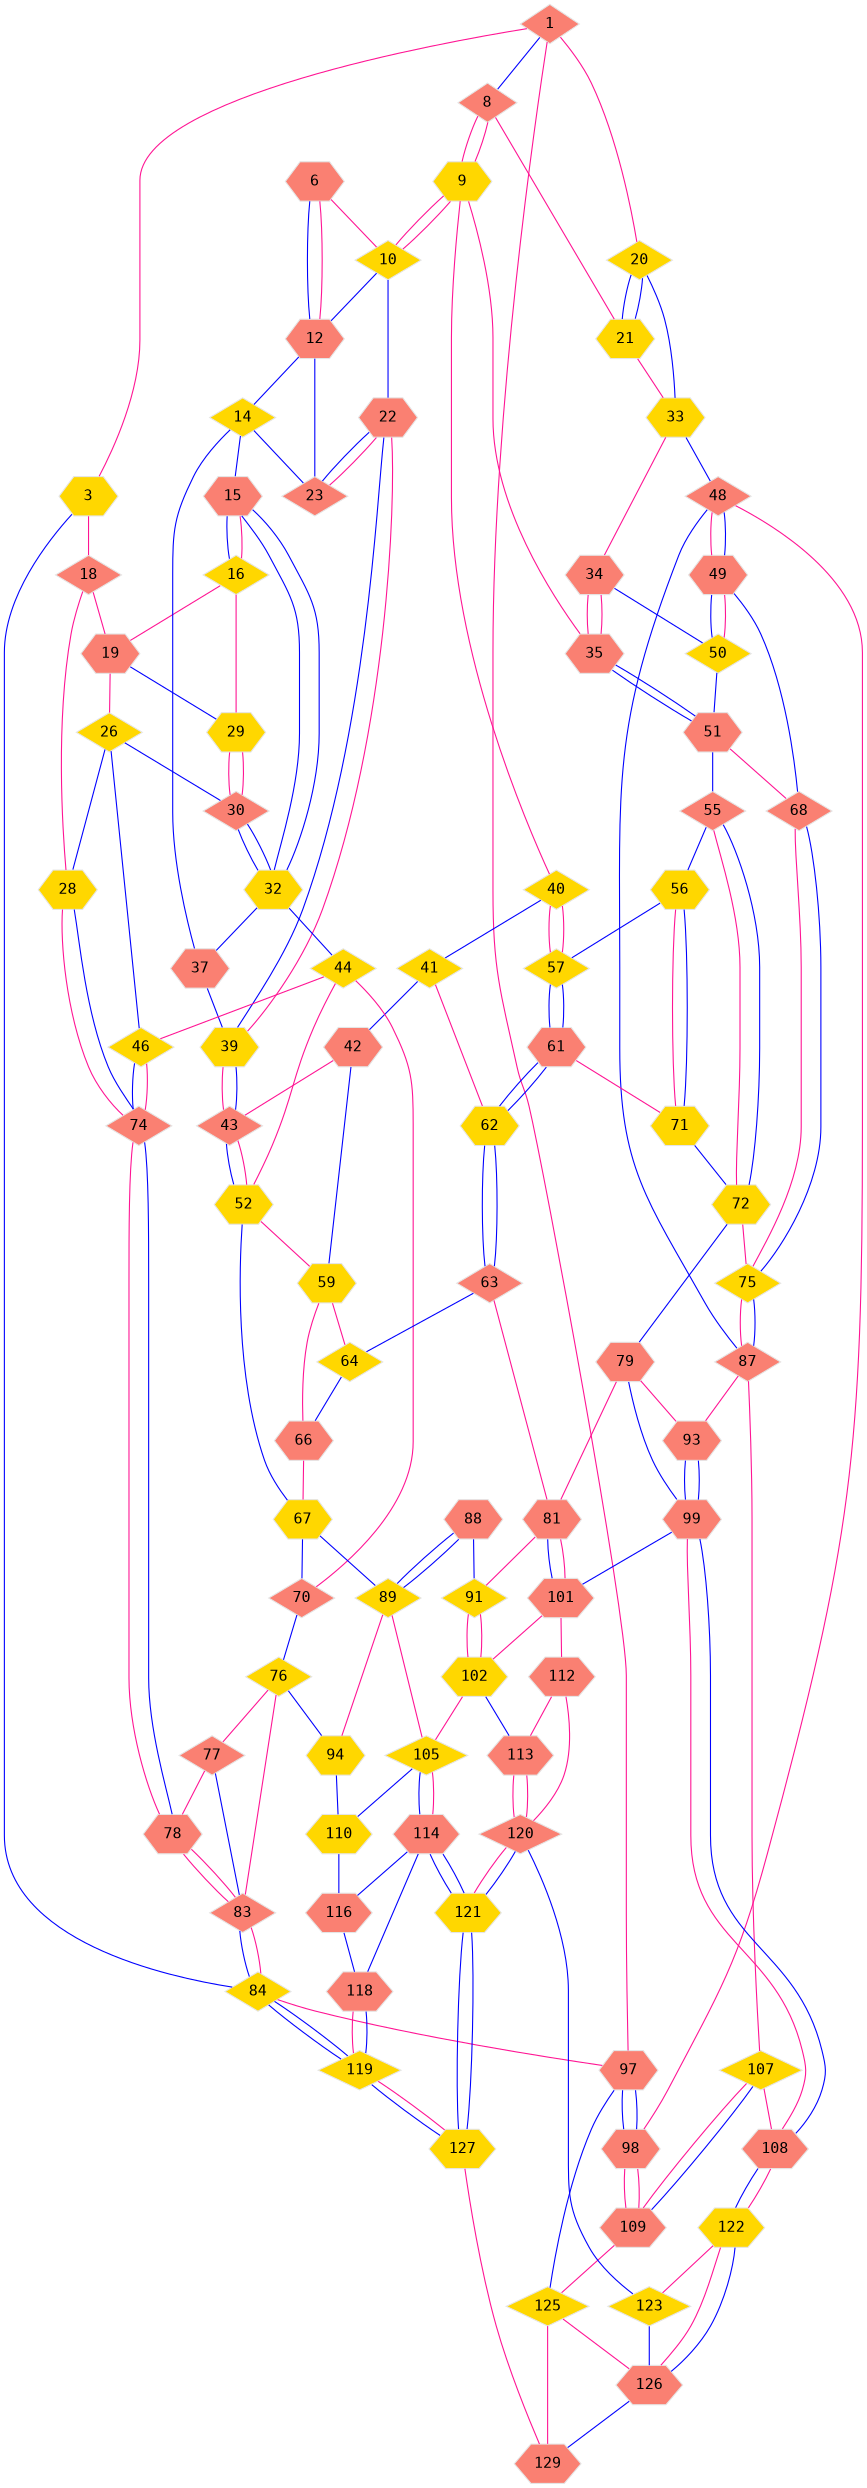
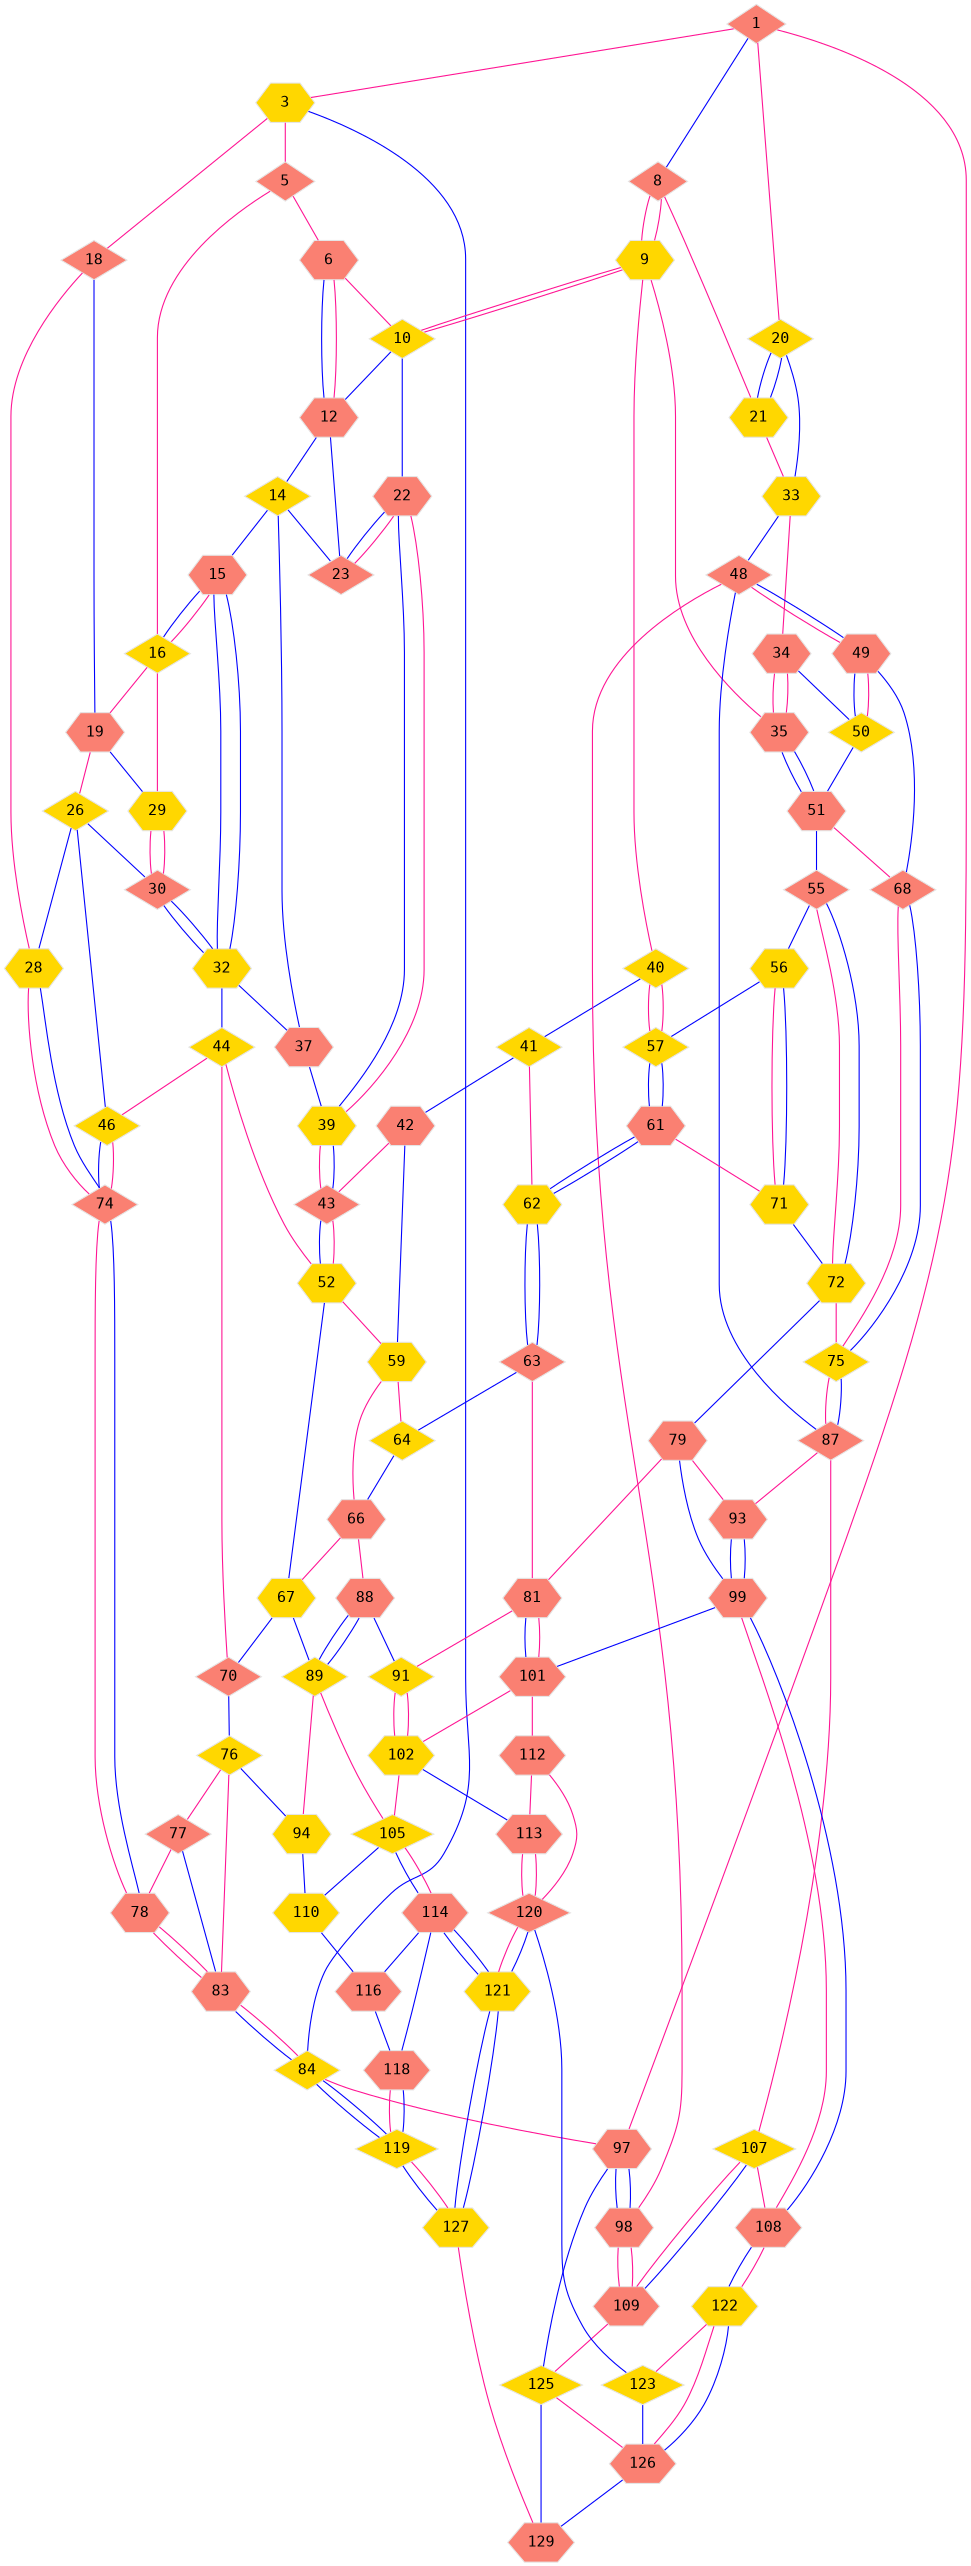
none -> (285, 181)
(99, 613) -> (94, 496)
none -> (361, 1559)
(243, 1913) -> (221, 1992)
(548, 2385) -> (541, 2464)
